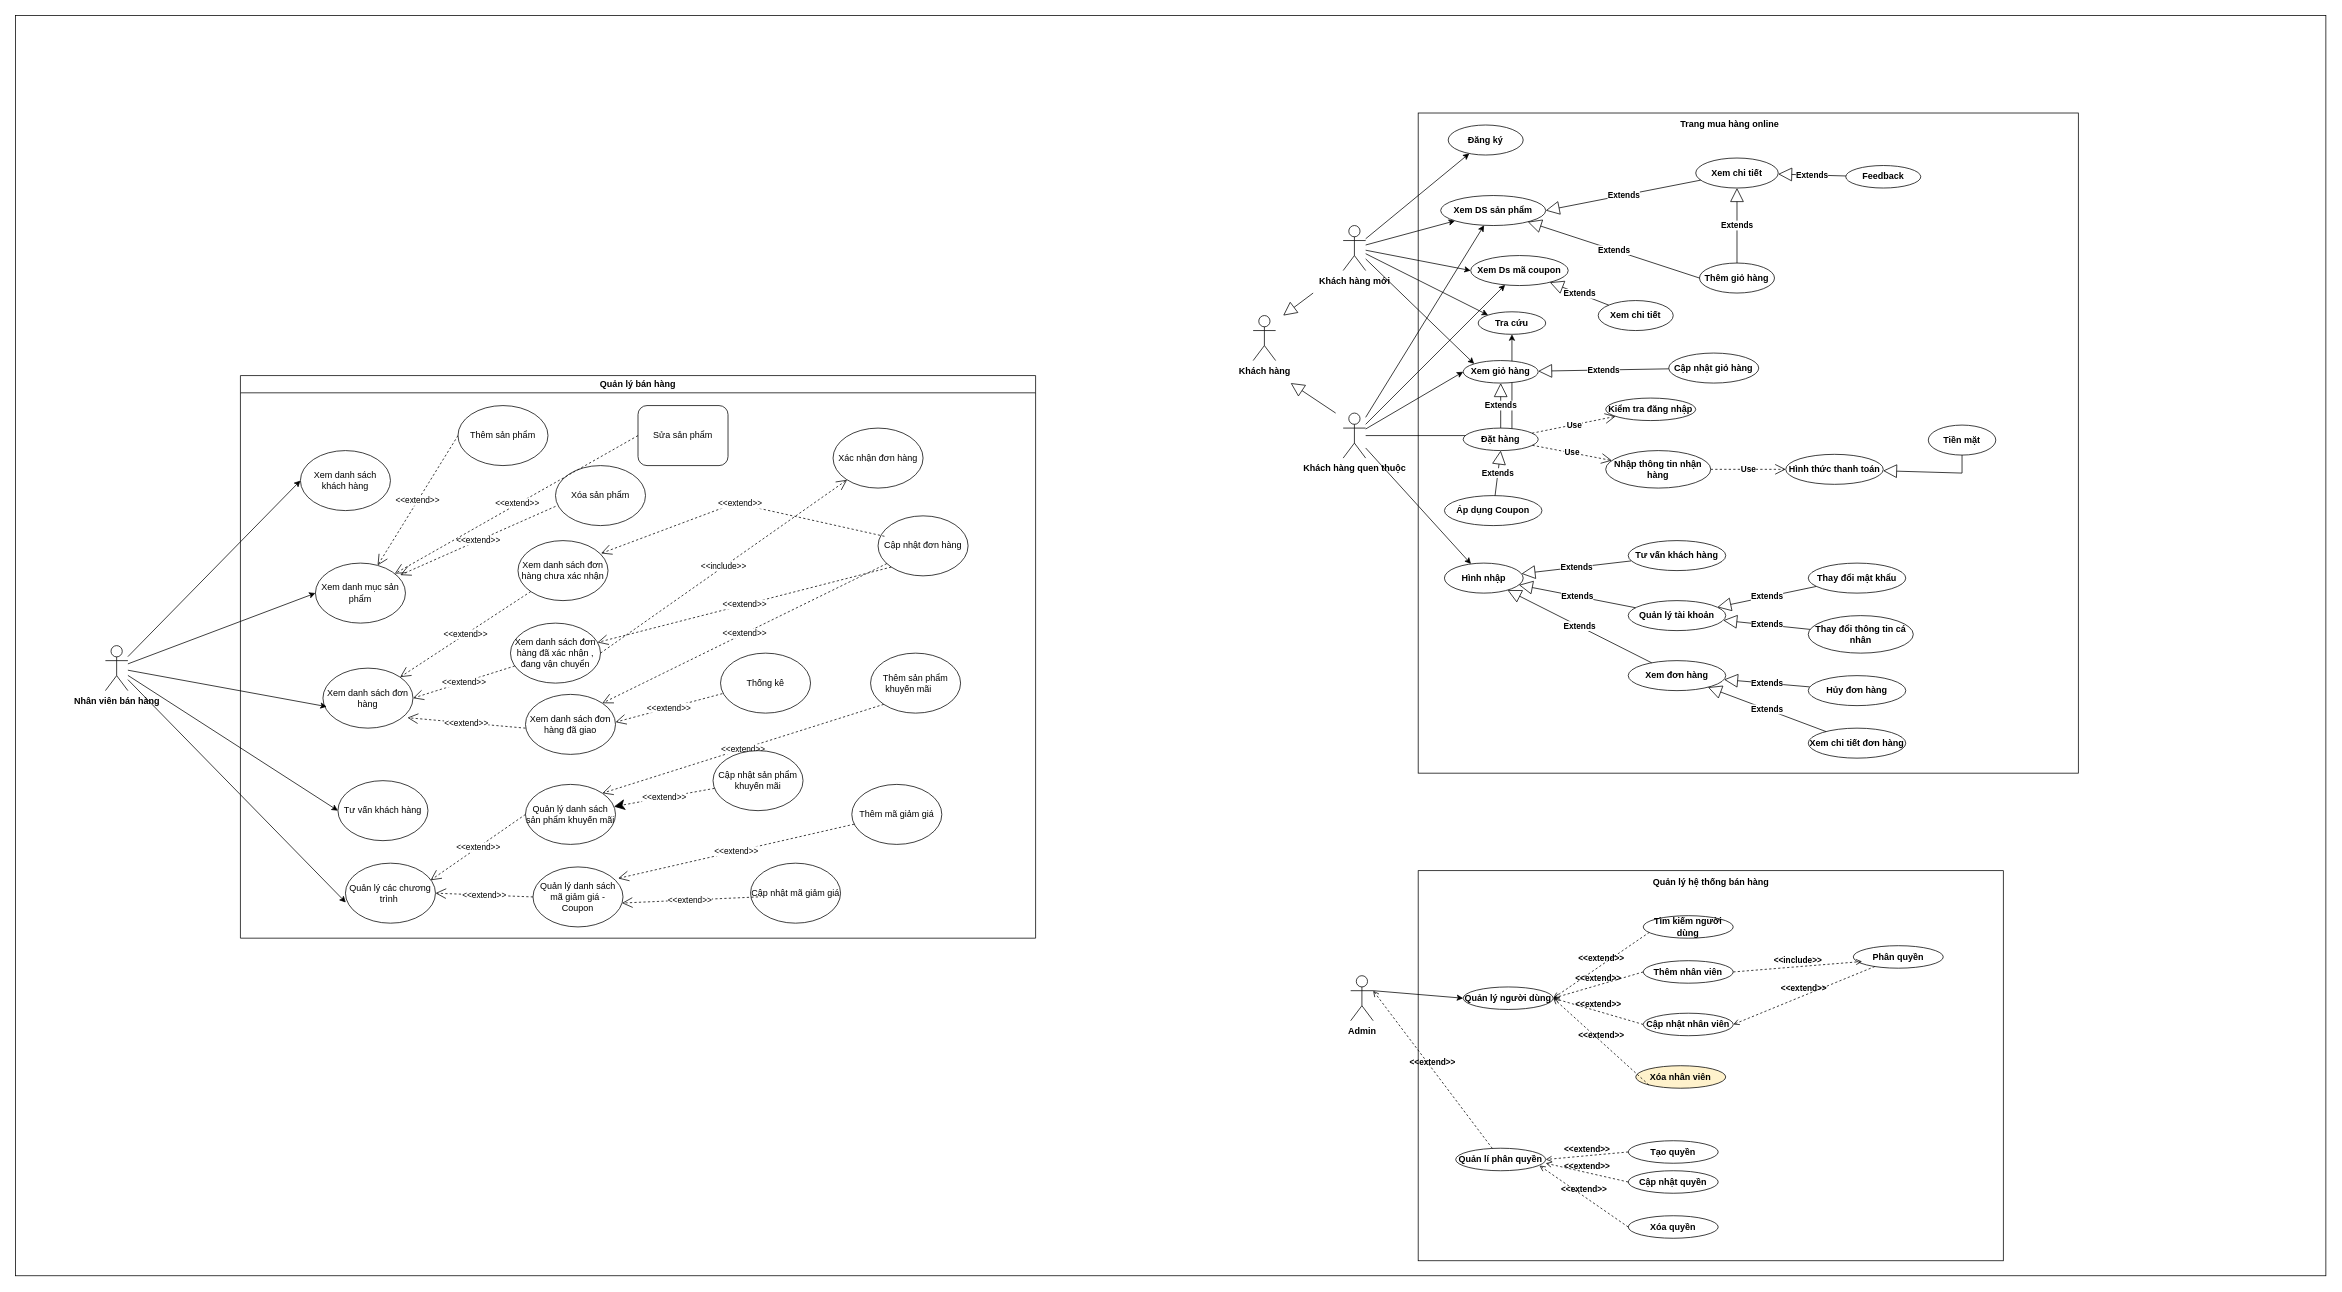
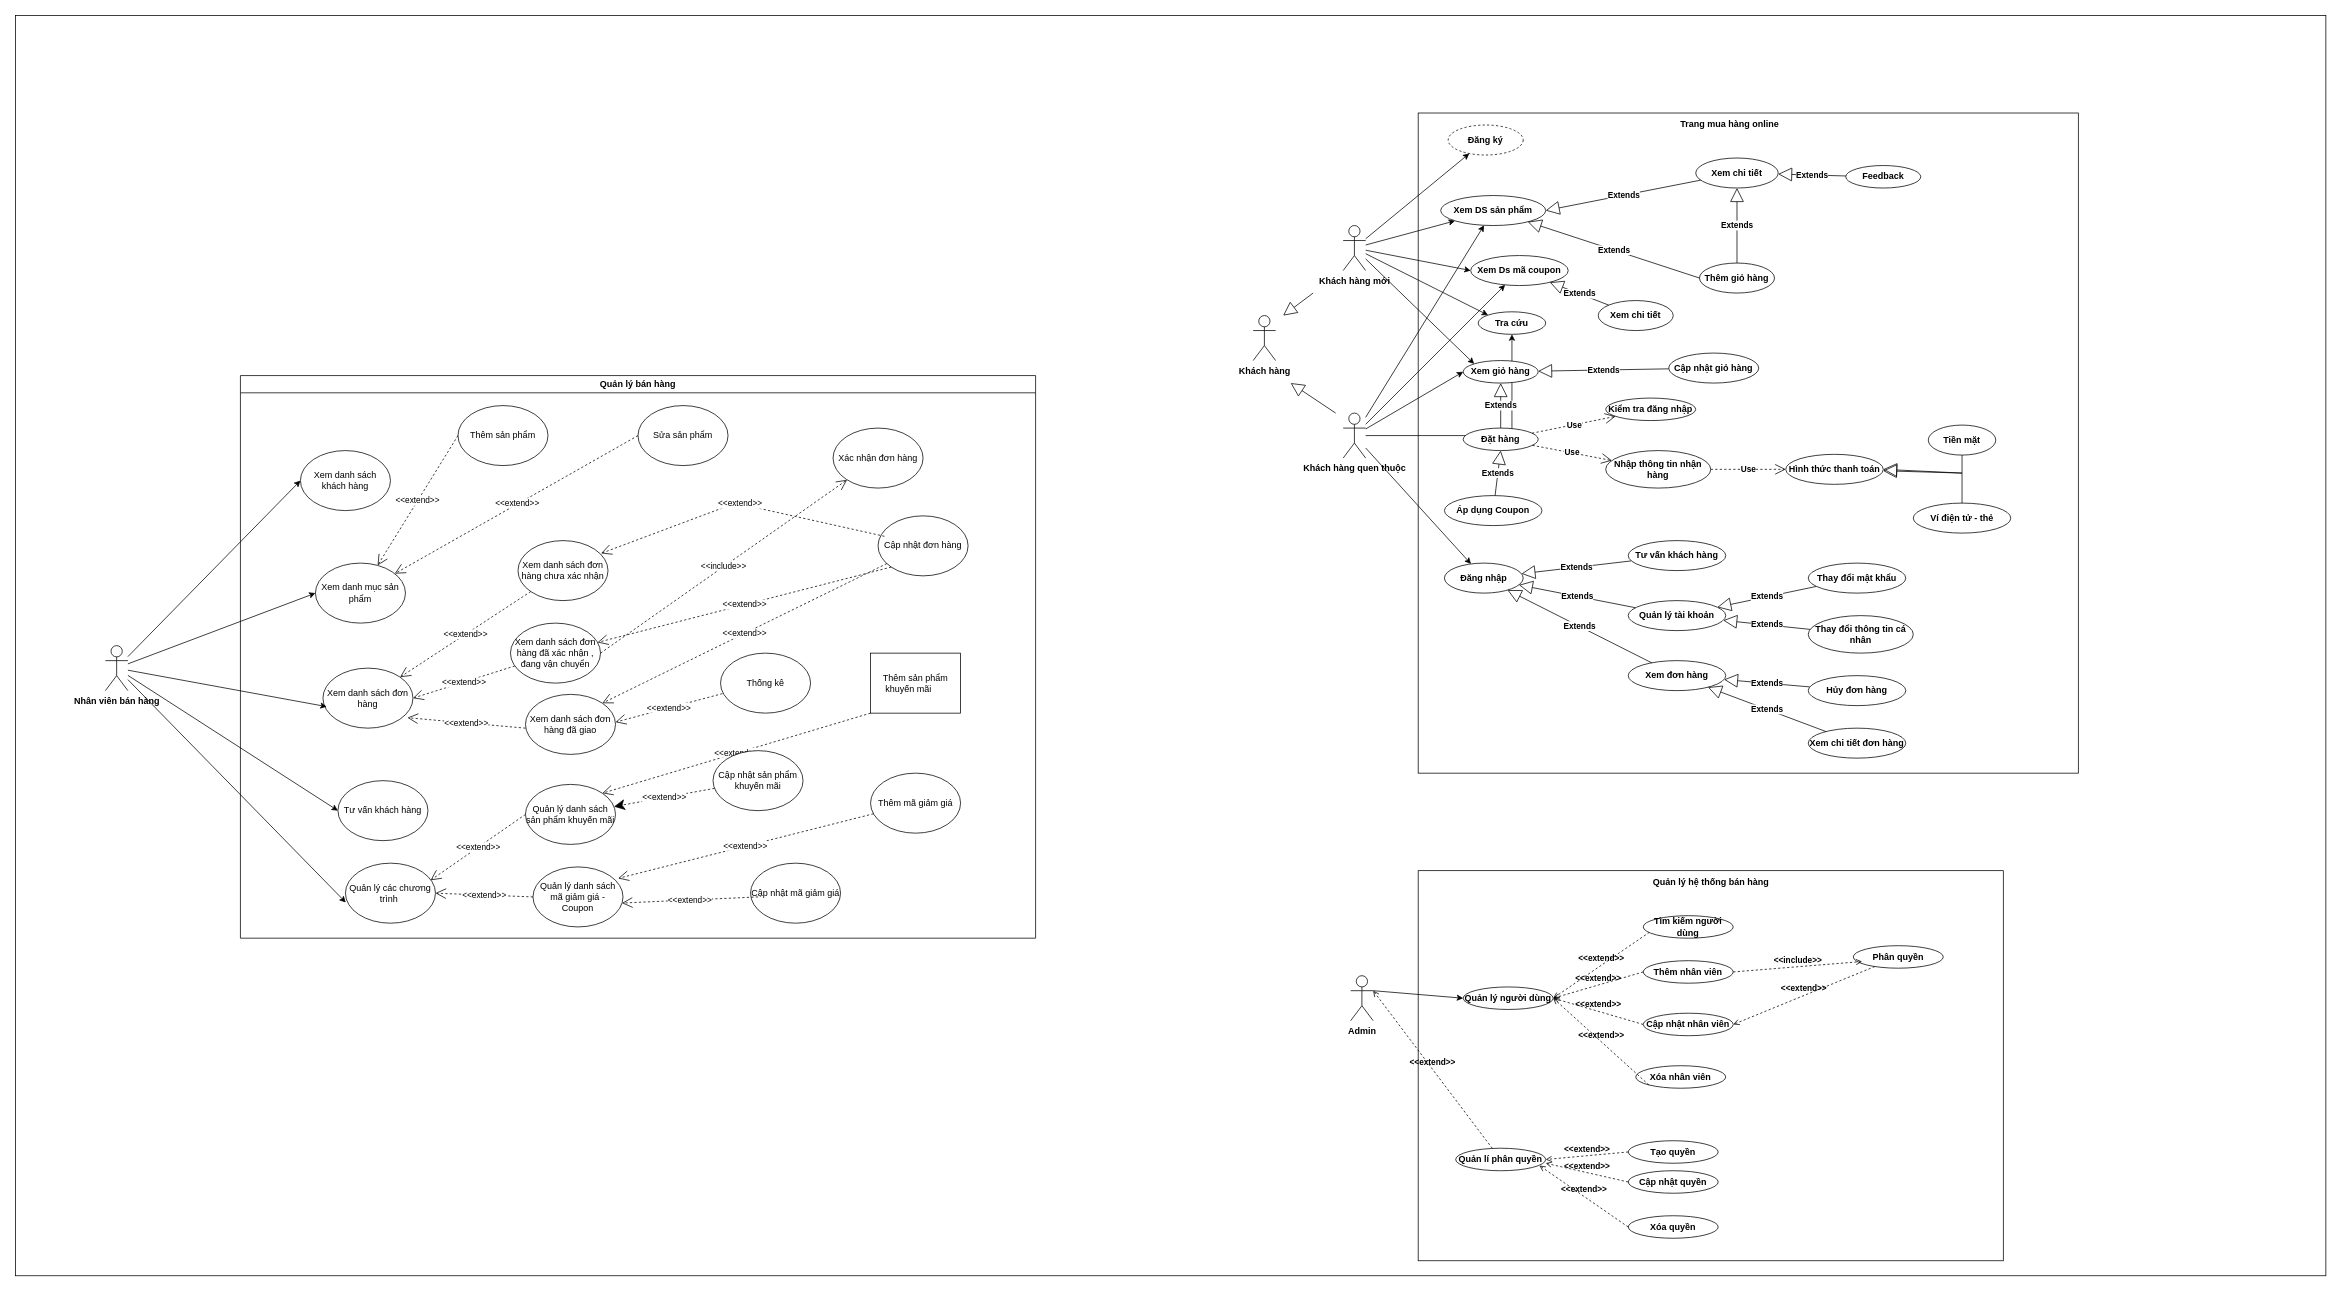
(1485, 140) -> (1485, 140)
(683, 435) -> (683, 435)
none -> (1962, 485)
(600, 495) -> none
none -> (1962, 518)
(502, 530) -> none
(1484, 578) -> (1484, 578)
(915, 683) -> (915, 683)
(897, 814) -> (915, 803)
(1680, 1077) -> (1680, 1077)
